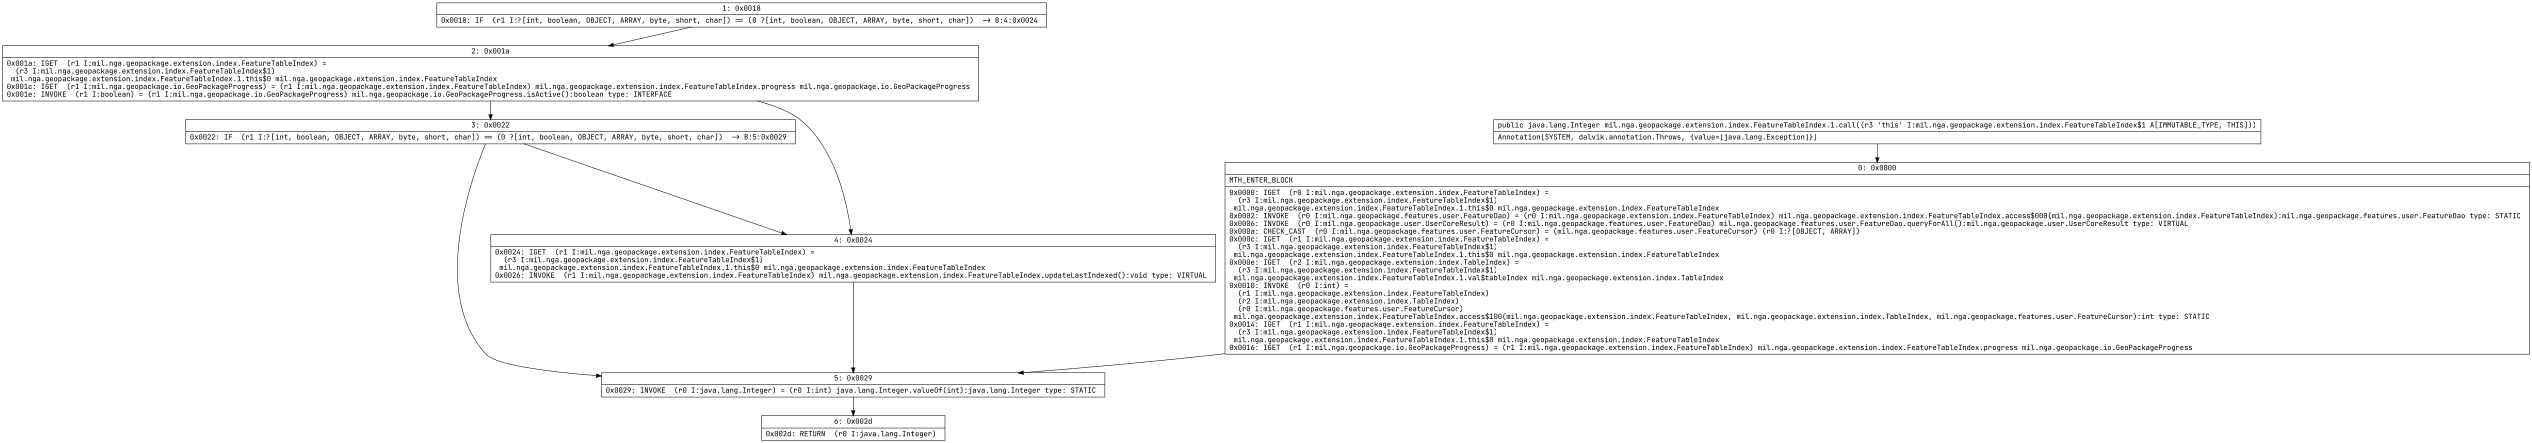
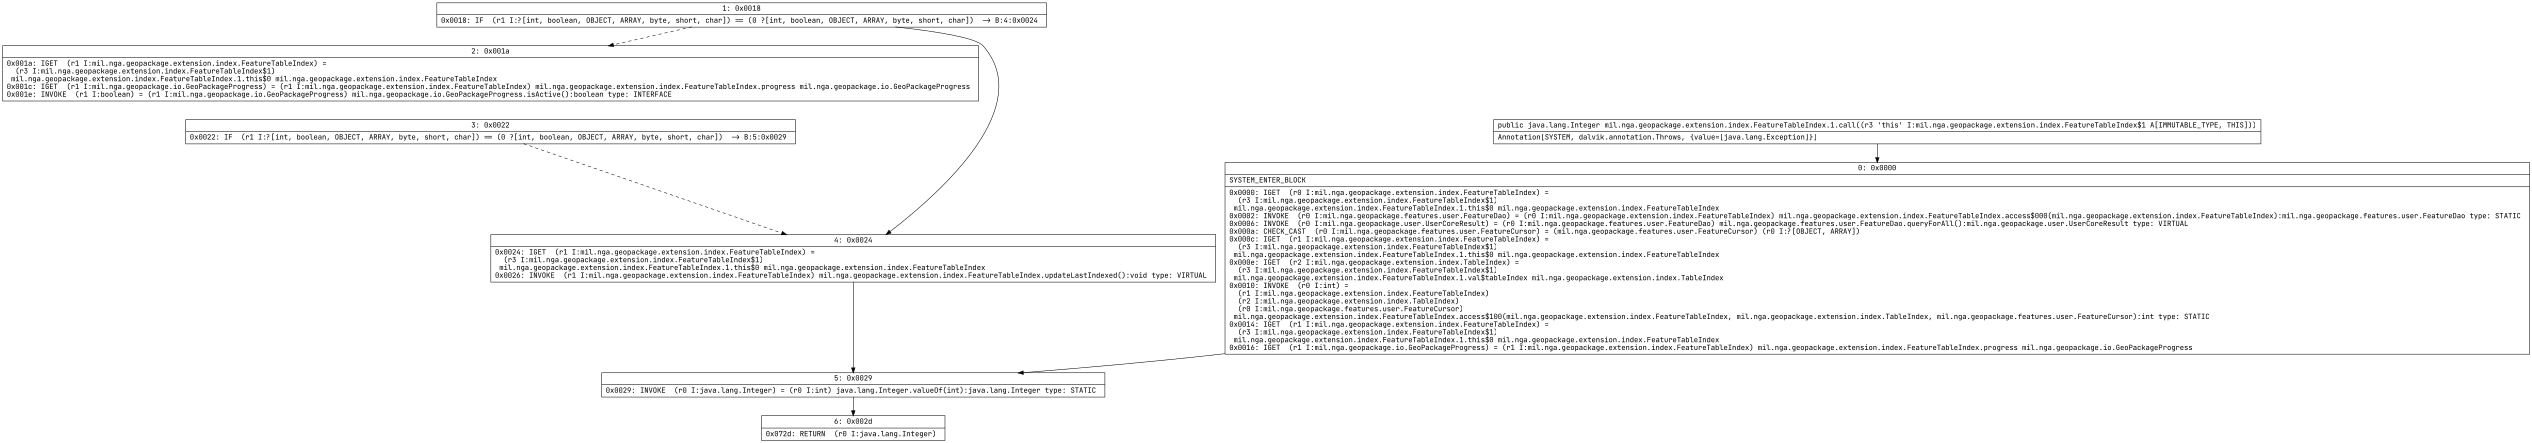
(653, 36) -> (653, 36)
(491, 108) -> none
(824, 149) -> (993, 112)
(1261, 180) -> (1268, 180)
(653, 188) -> (653, 188)
(462, 307) -> none
(853, 434) -> (853, 434)
